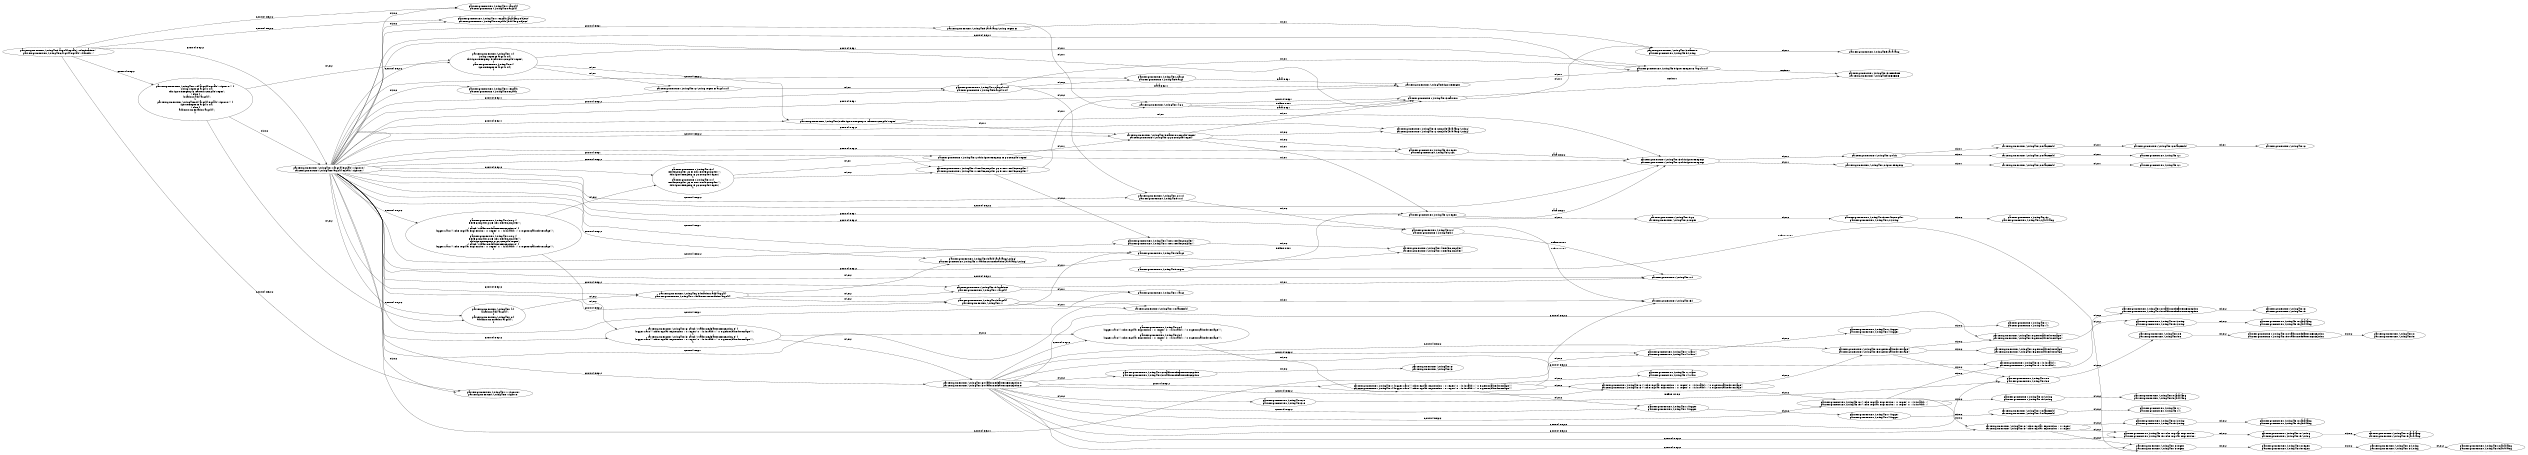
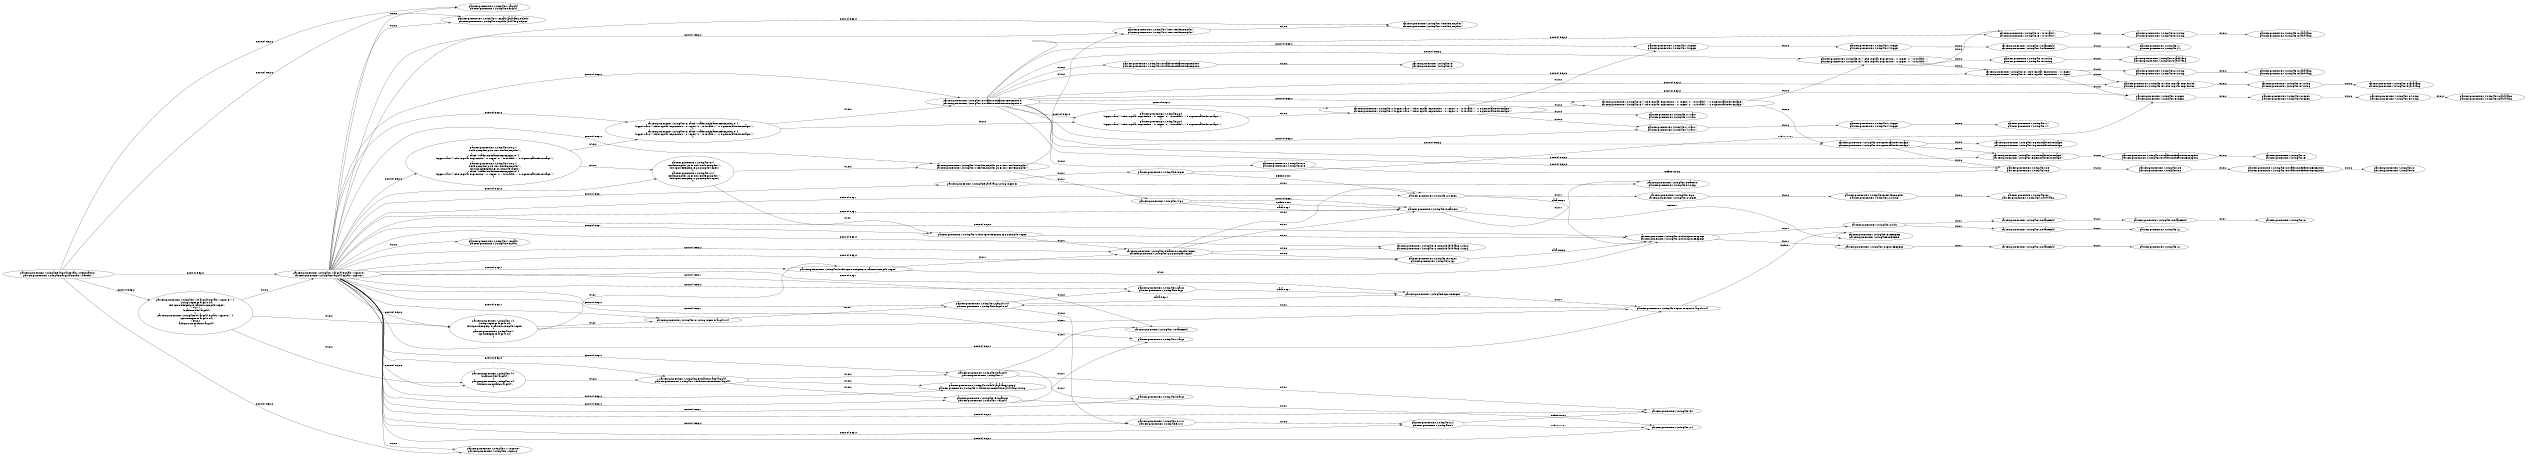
(1874, 52) -> none
(1064, 71) -> (1065, 175)
